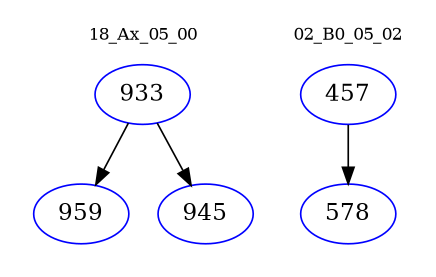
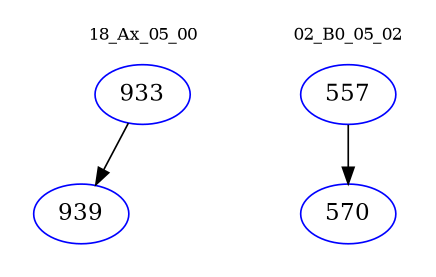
(348, 95) -> (348, 95)
(81, 214) -> (81, 214)
(206, 214) -> none
(348, 214) -> (348, 214)
